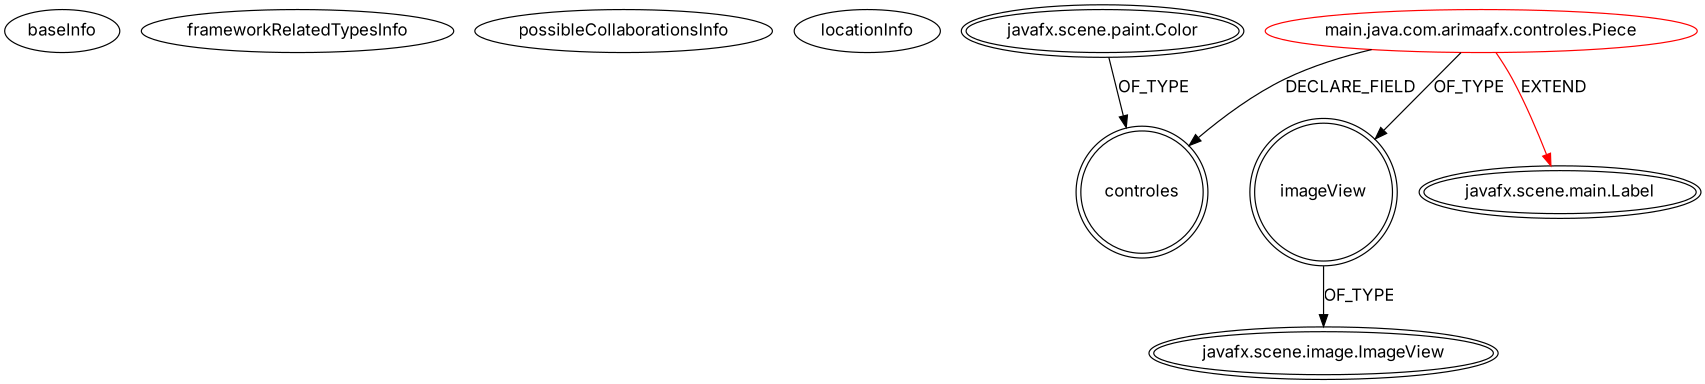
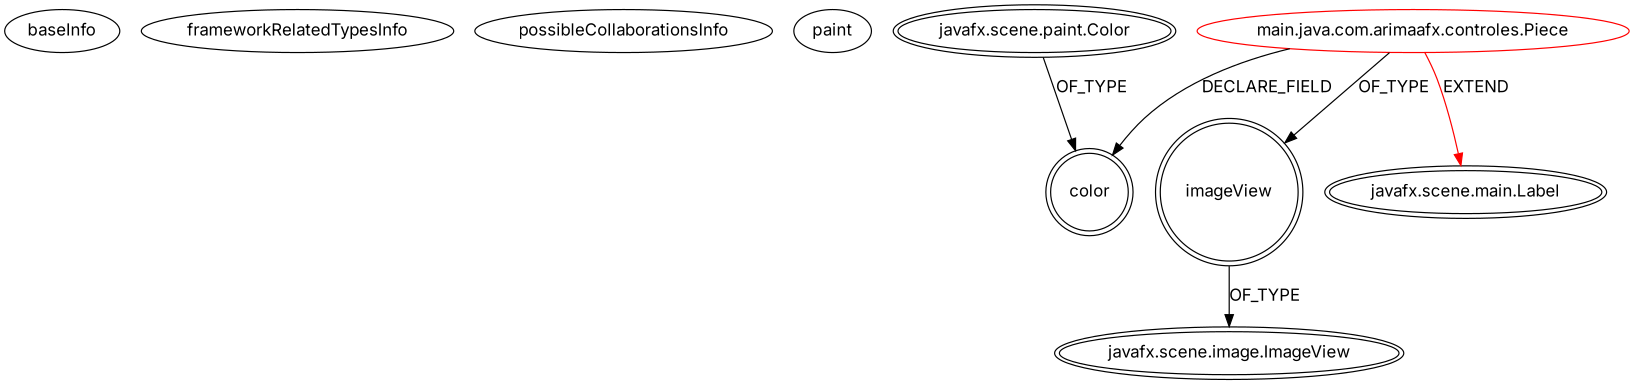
(867, 31) -> (833, 31)
(1142, 192) -> (1089, 192)
